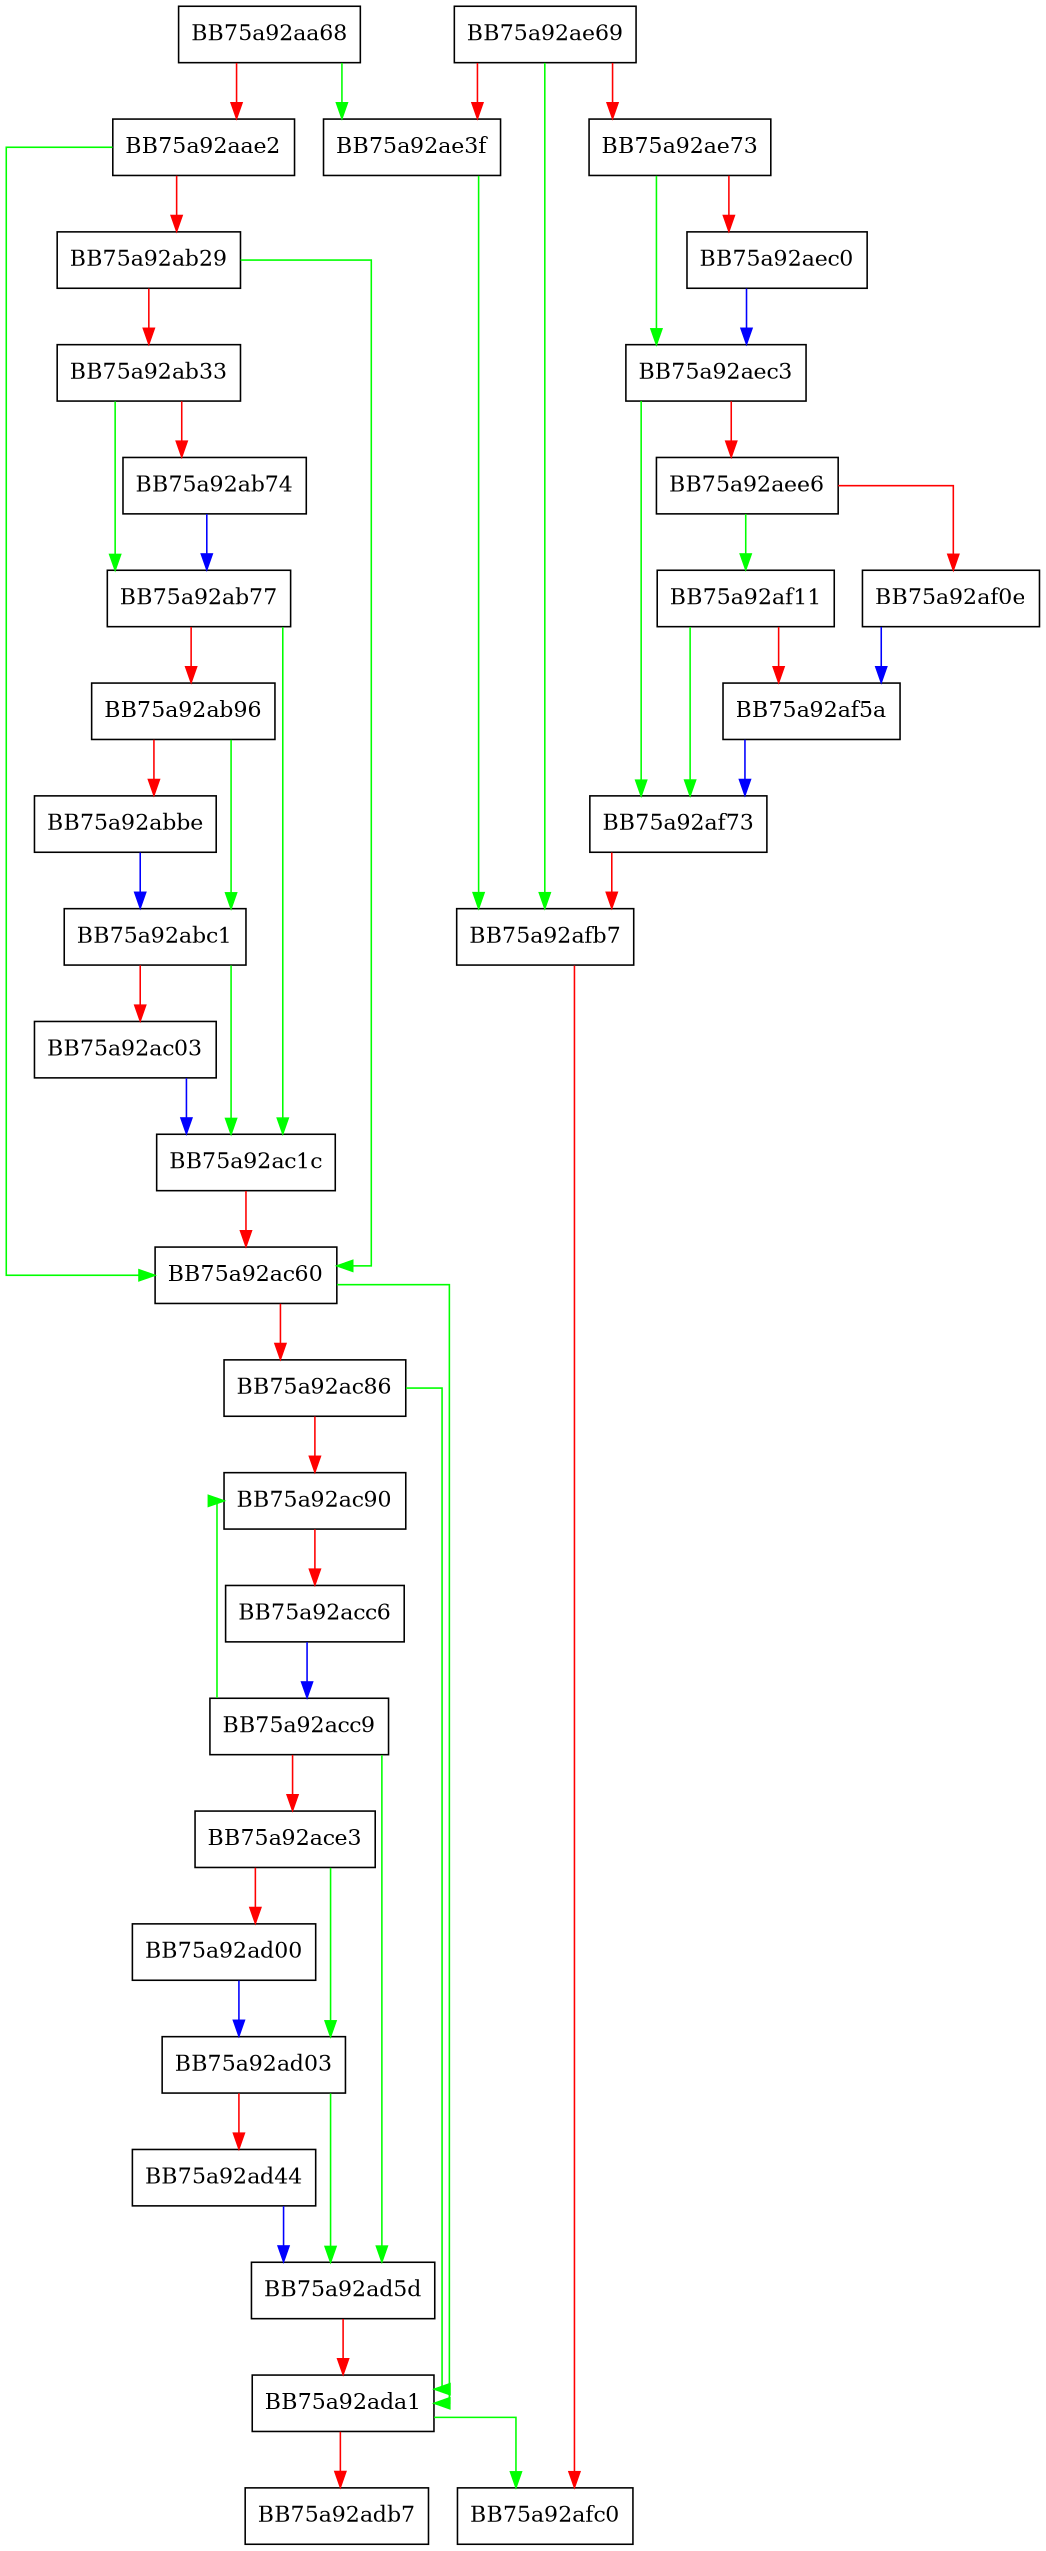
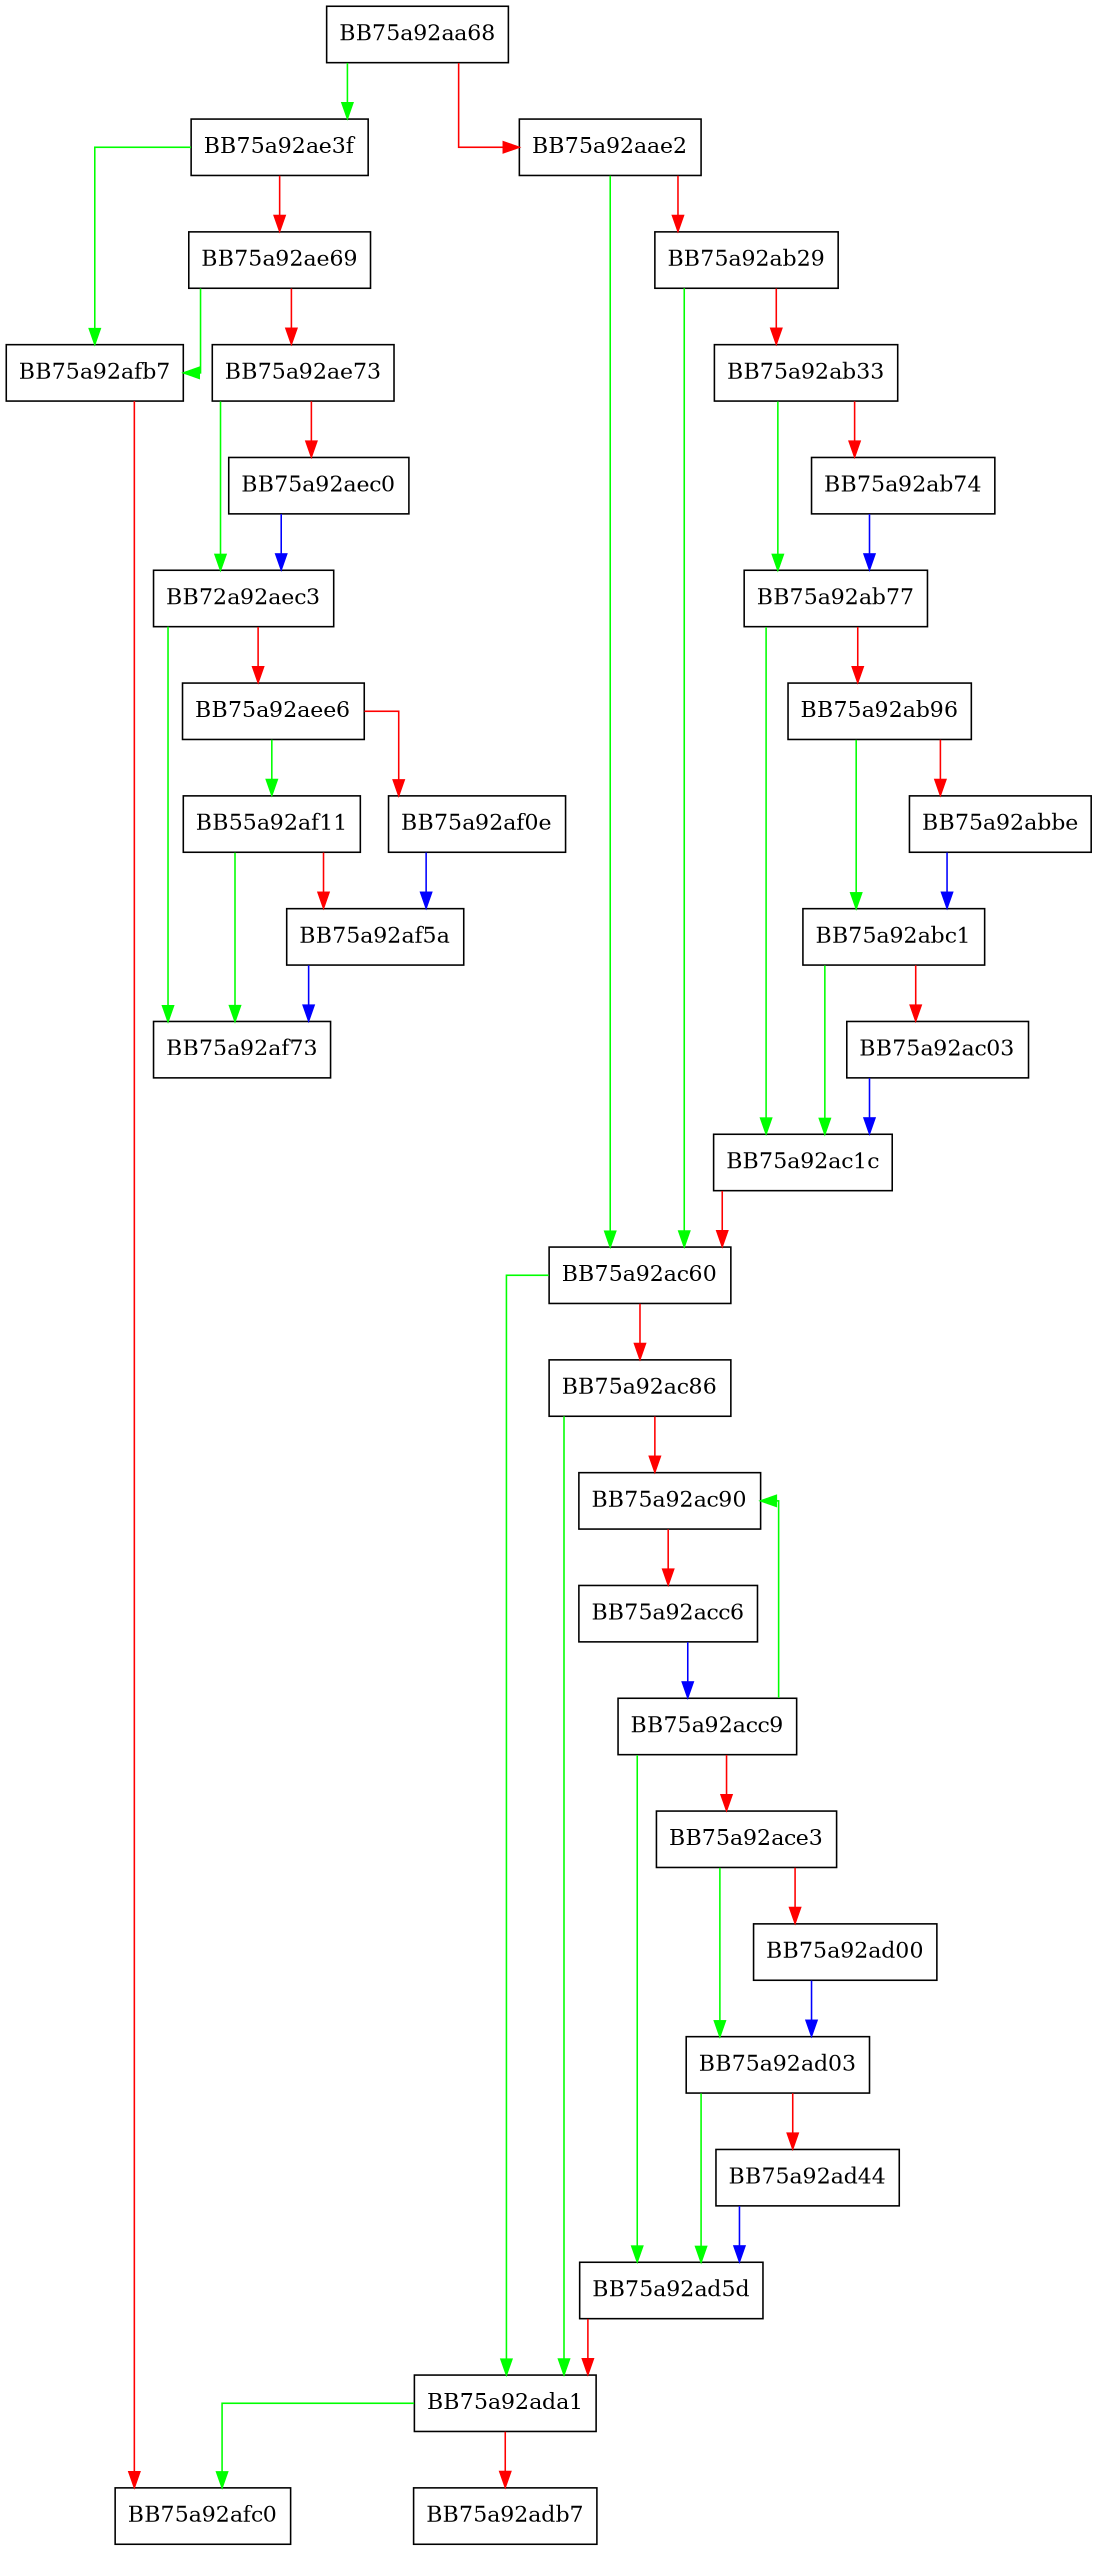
(477, 83) -> (280, 196)
(716, 373) -> (244, 598)
(746, 598) -> (272, 824)
(612, 872) -> none
